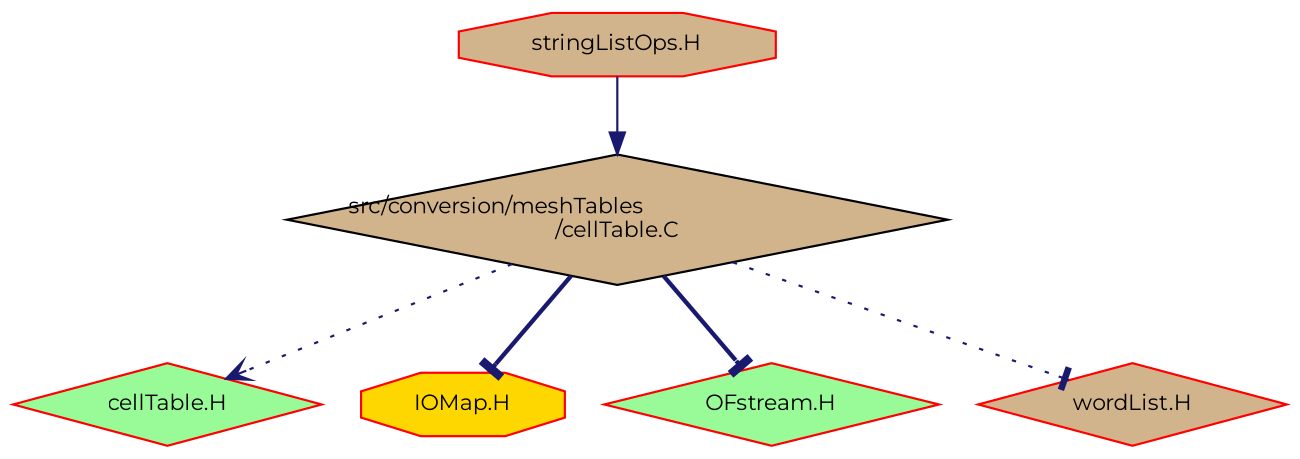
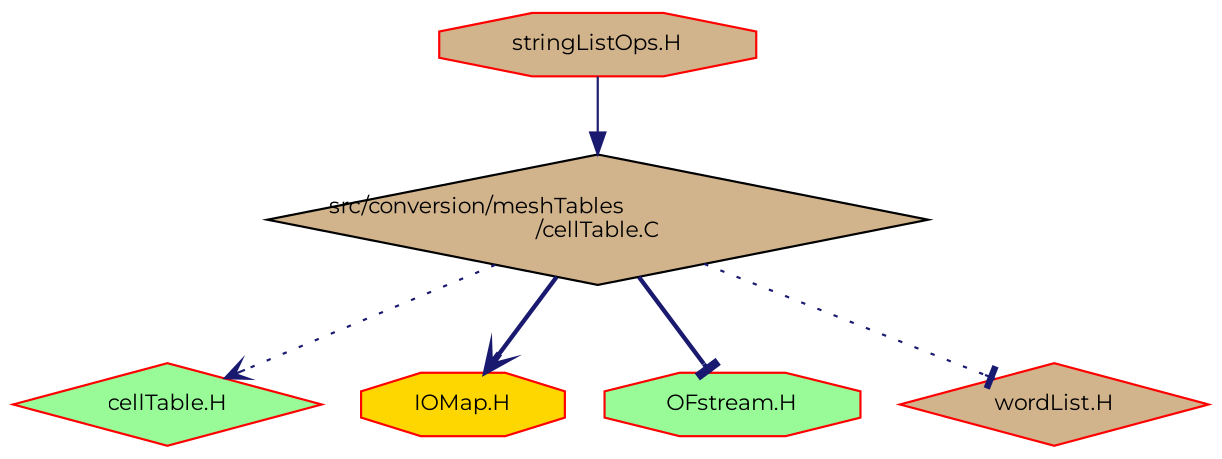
(533, 320) -> (528, 316)
(772, 404) -> (733, 404)
